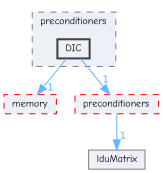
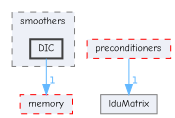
(74, 22) -> (43, 22)
(92, 73) -> none
